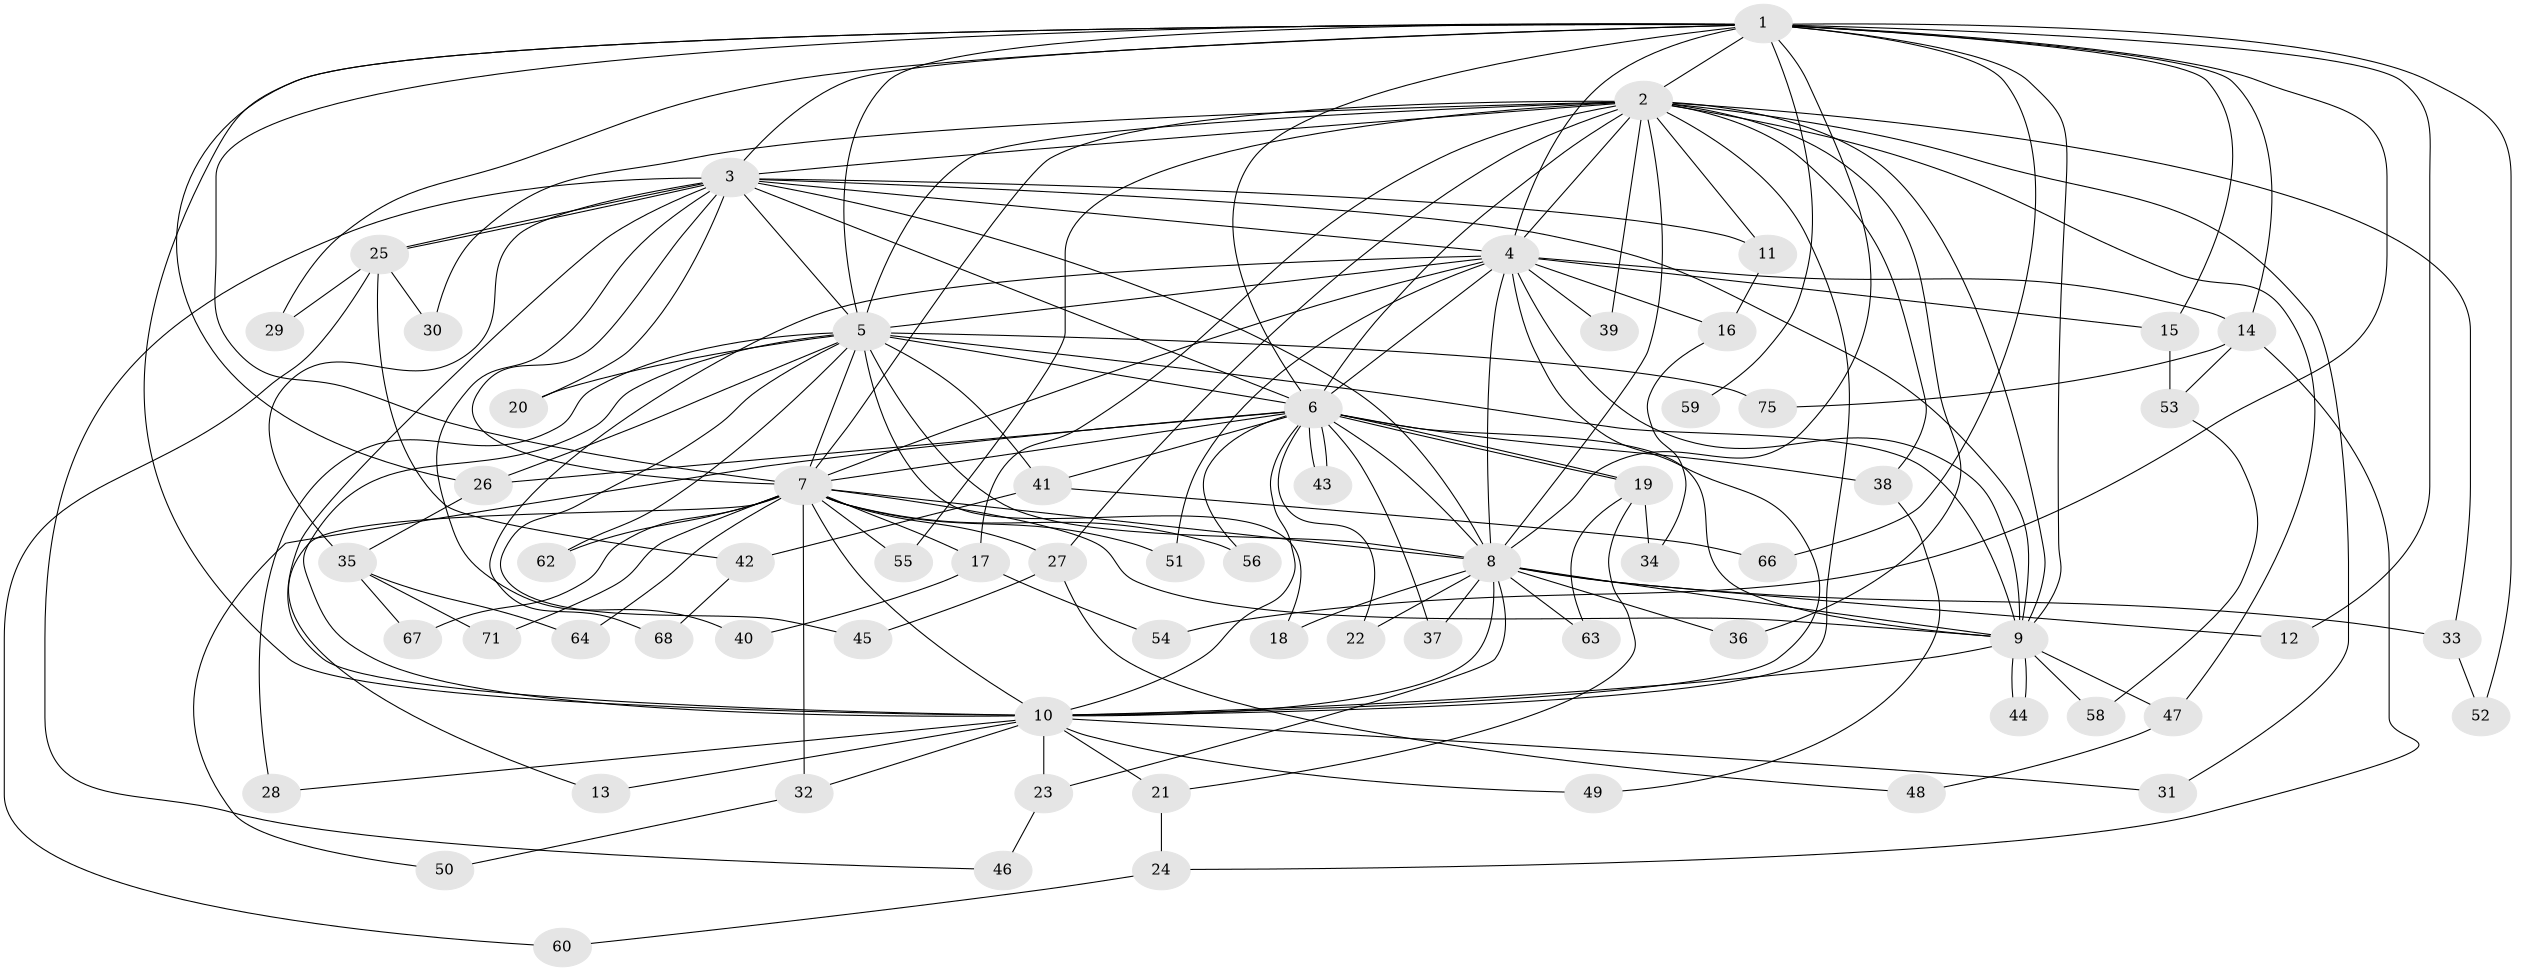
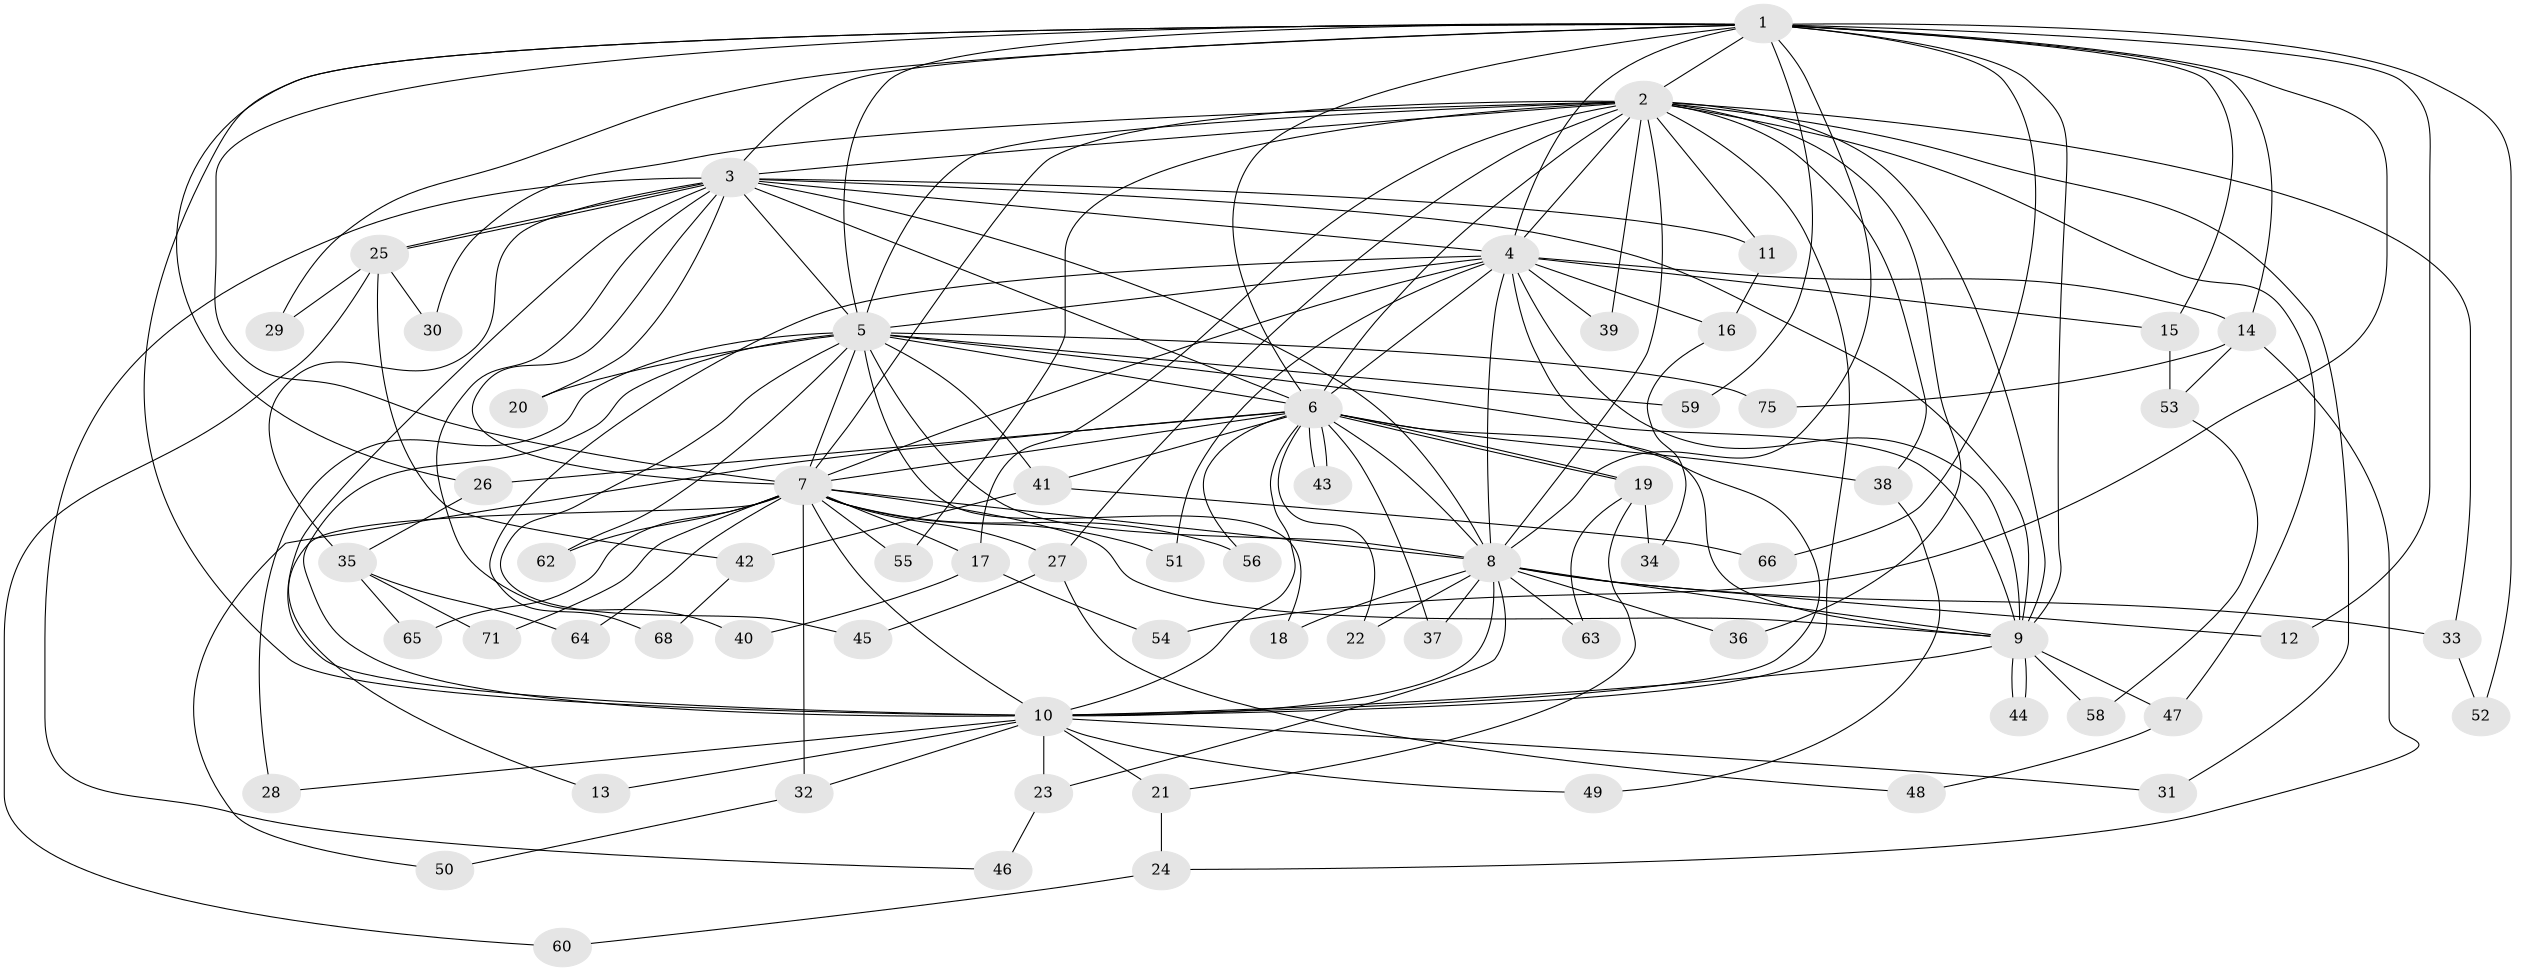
(674, 411) -> (1257, 368)
(413, 640) -> (413, 640)
